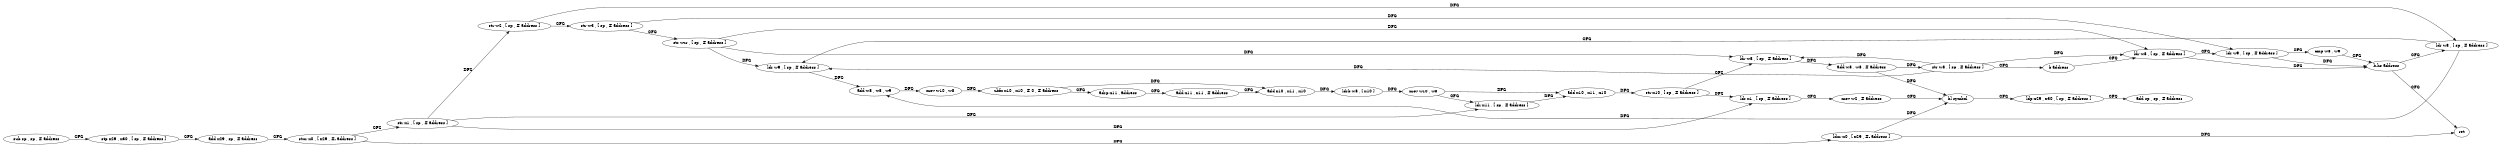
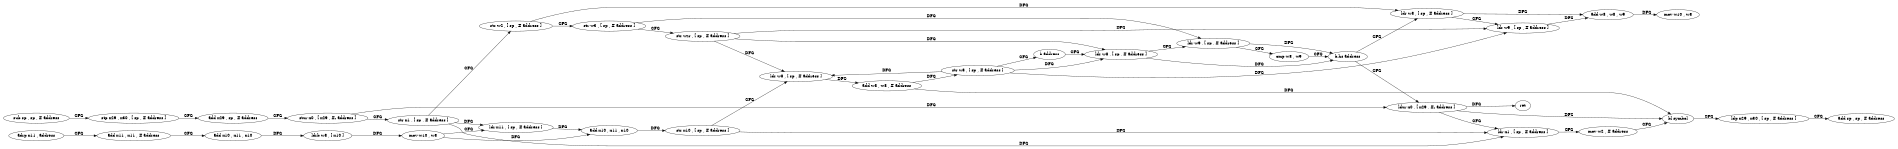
(468, 70) -> (469, 68)
(1026, 91) -> none
(2423, 99) -> (1386, 81)
none -> (1467, 122)
